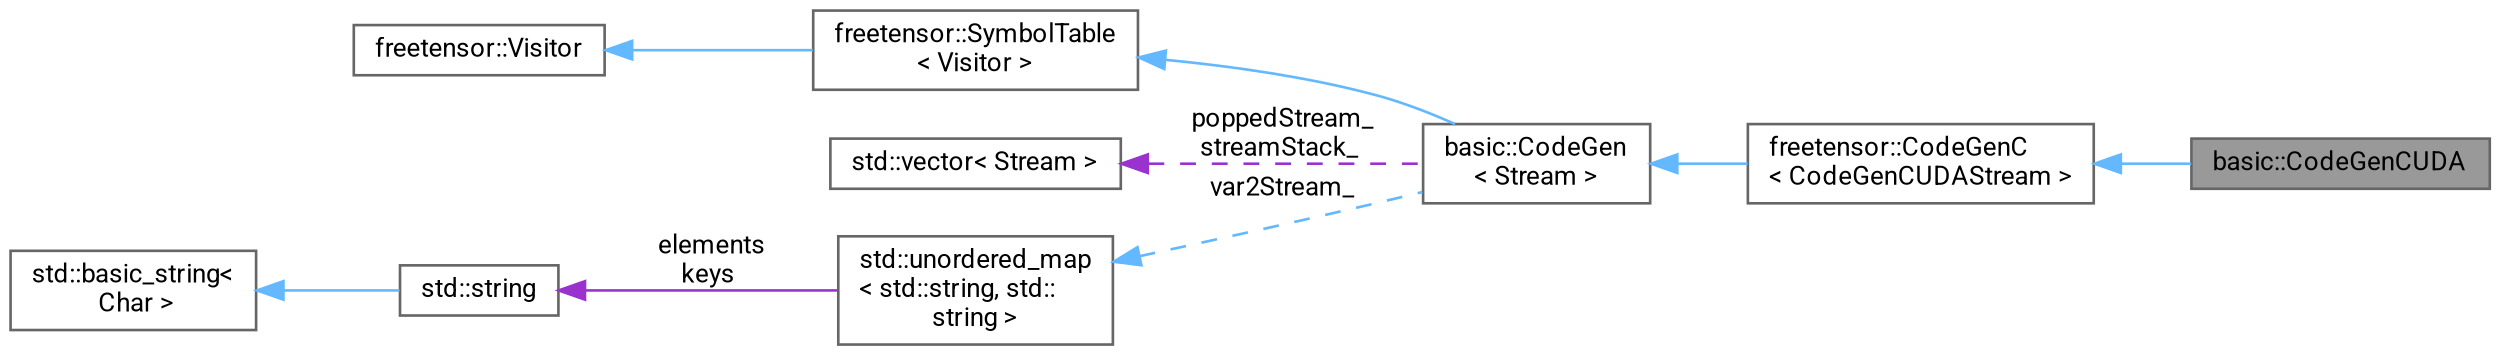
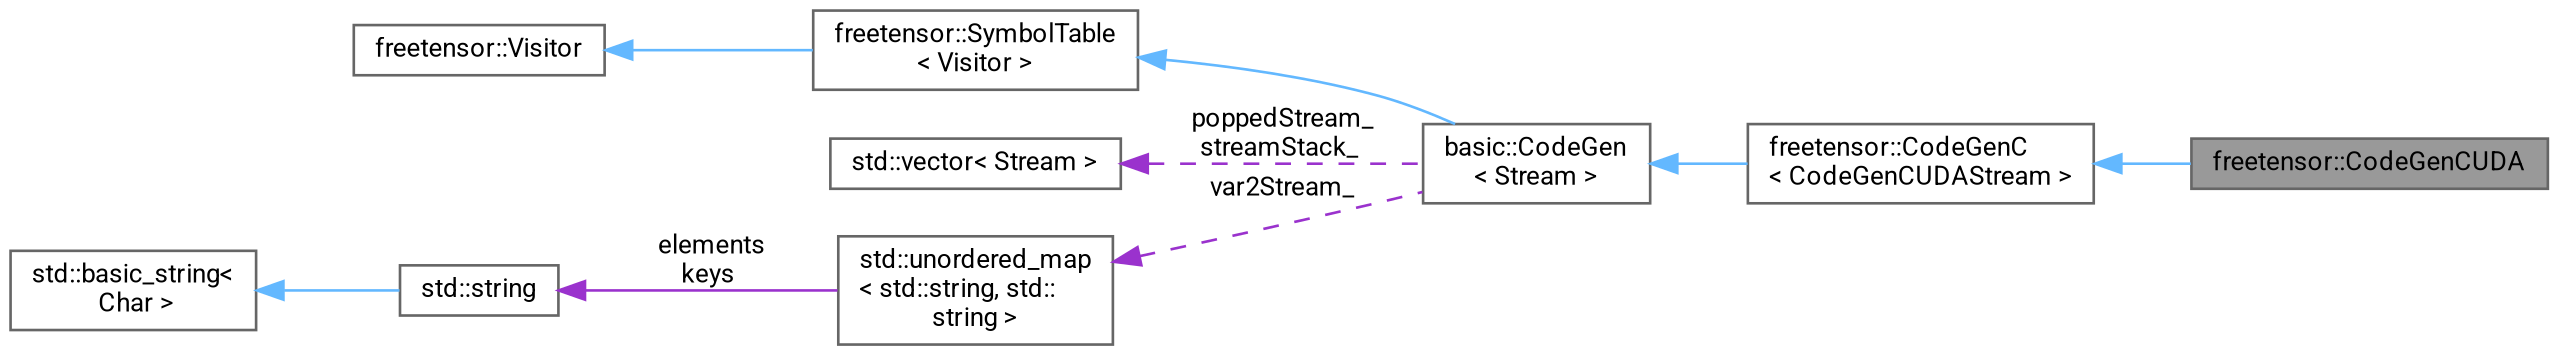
(2341, 164) -> (2370, 164)
(1281, 225) -> (1281, 225)
